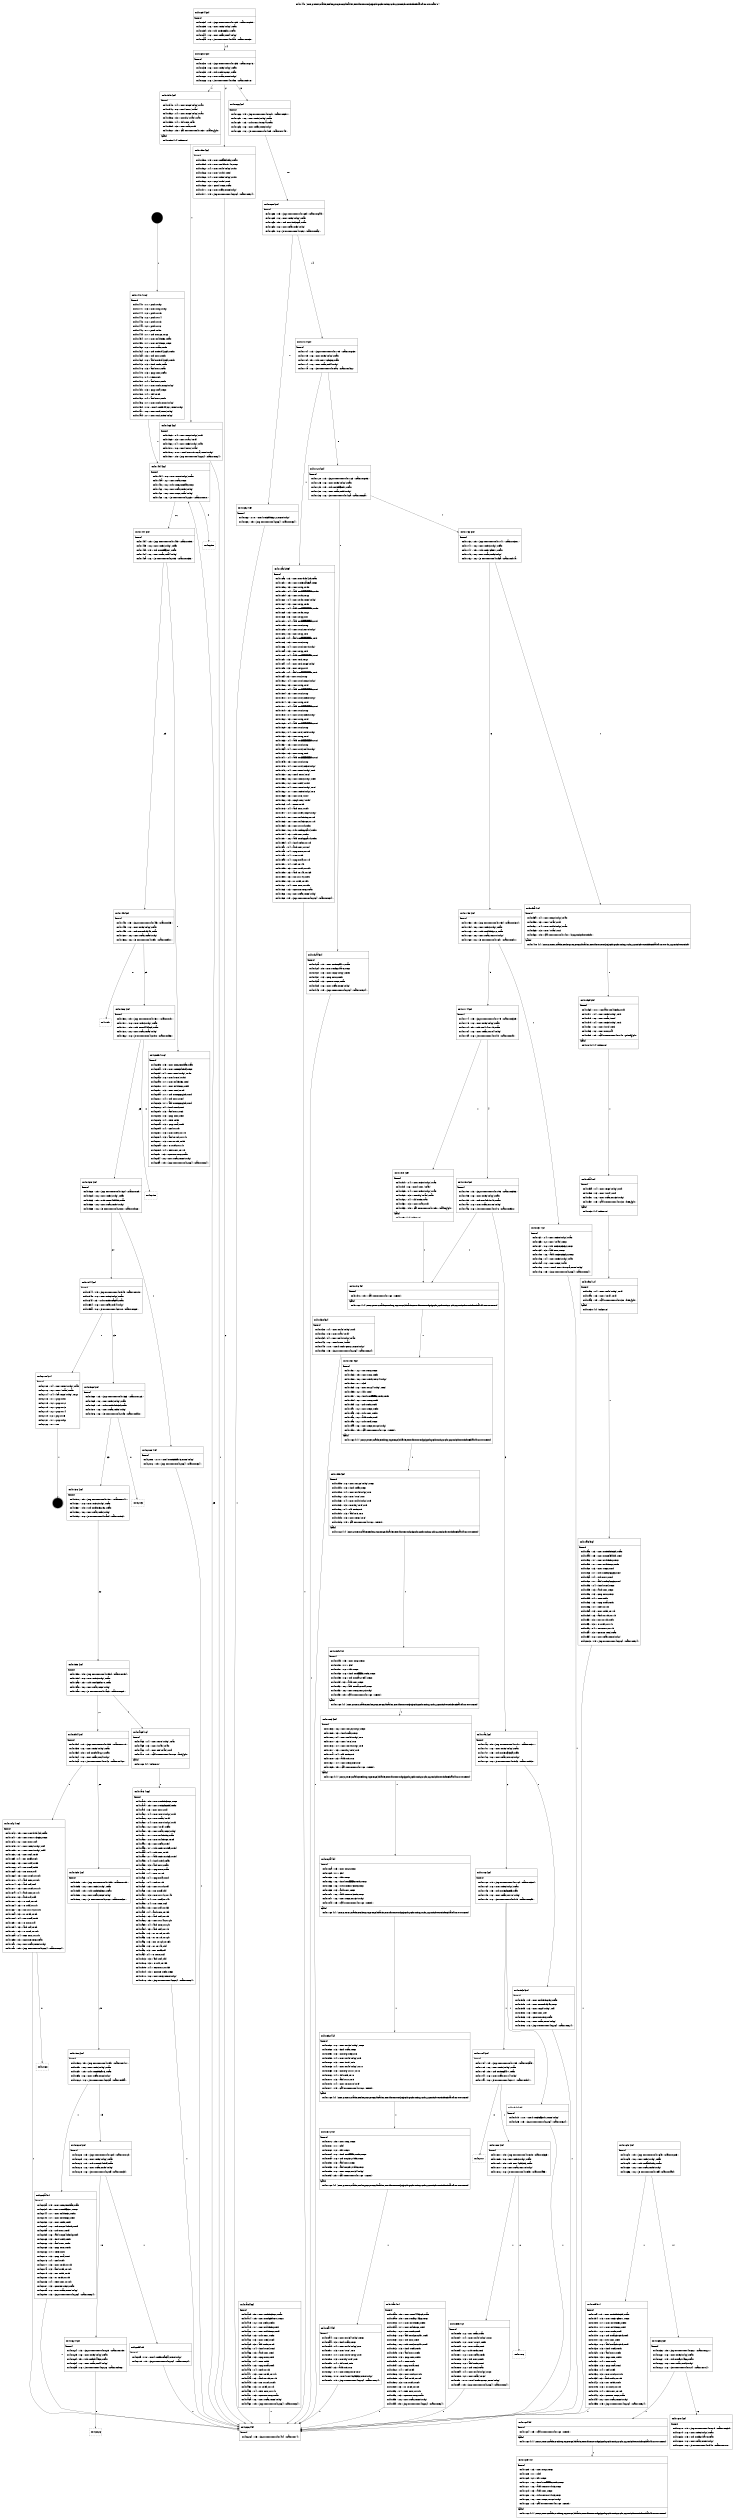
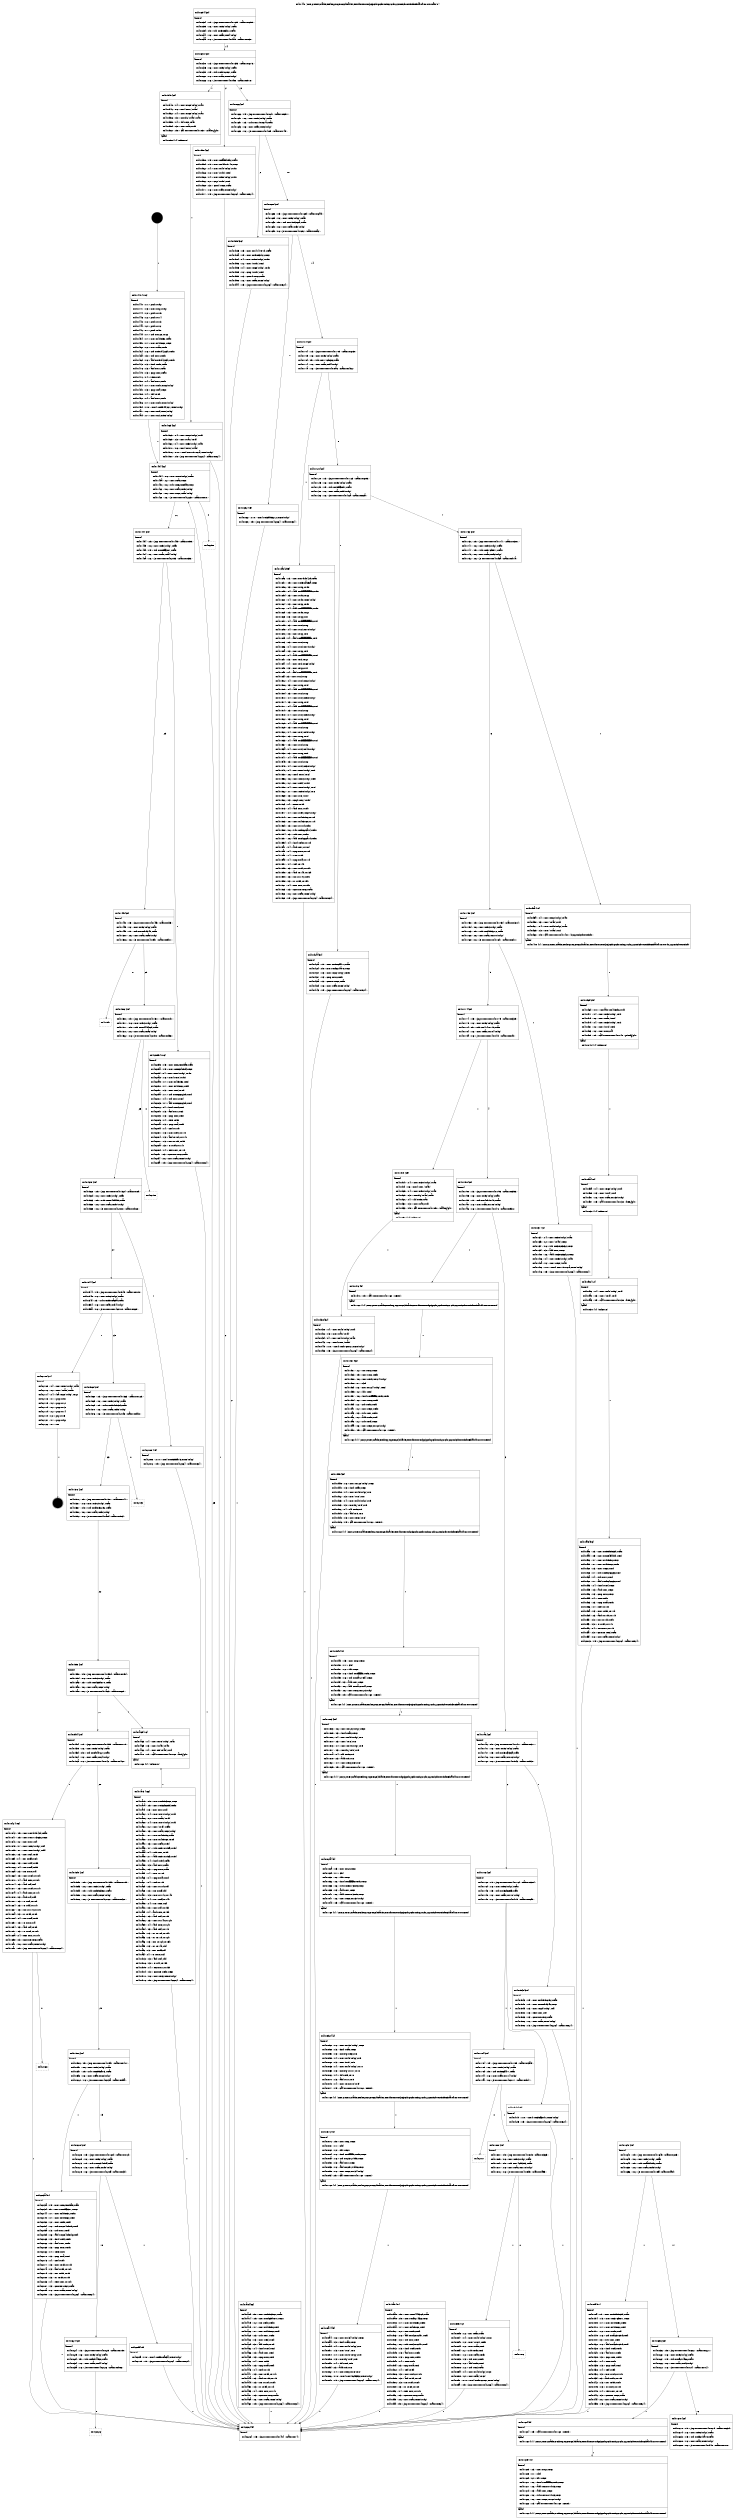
none -> (258, 263)
(423, 1252) -> (356, 1261)
(159, 1777) -> (161, 1779)
none -> (206, 1806)
